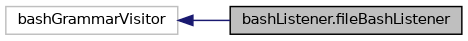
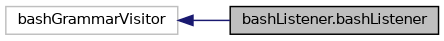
(346, 20) -> (334, 20)
